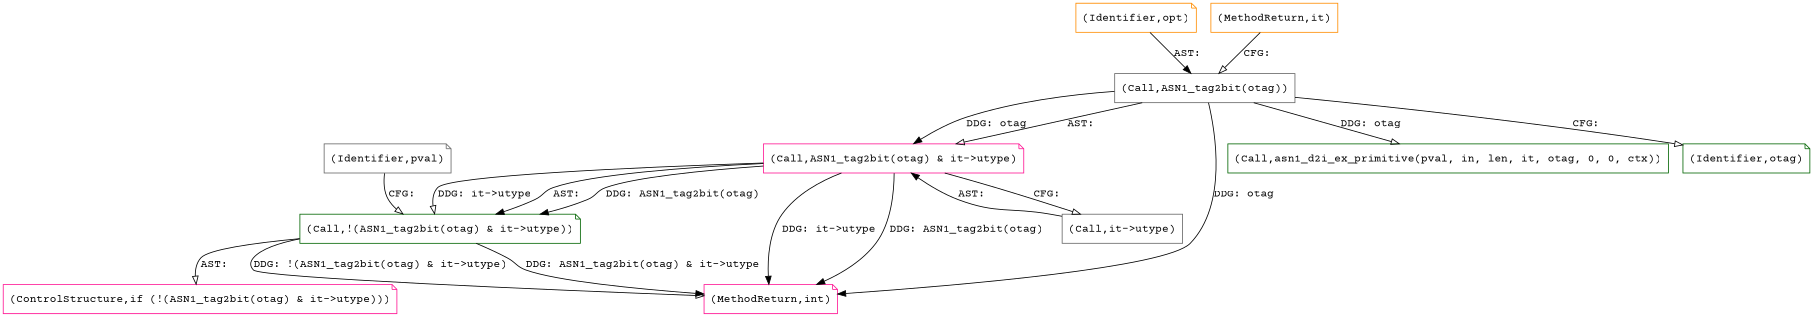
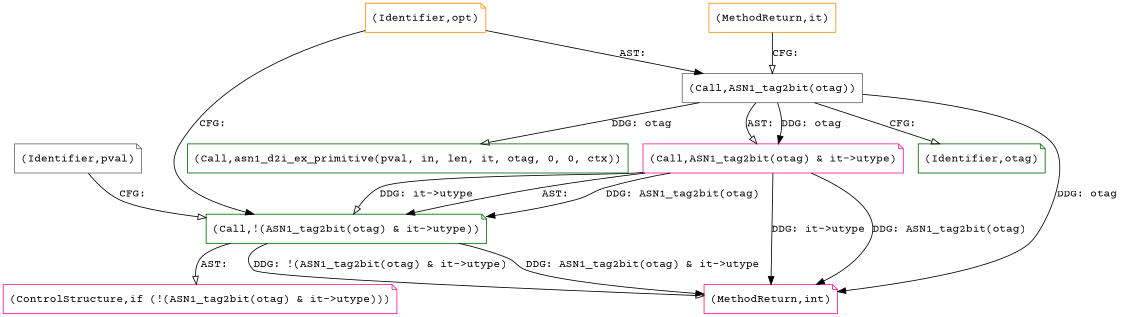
none -> (216, 102)
(1122, 229) -> none
